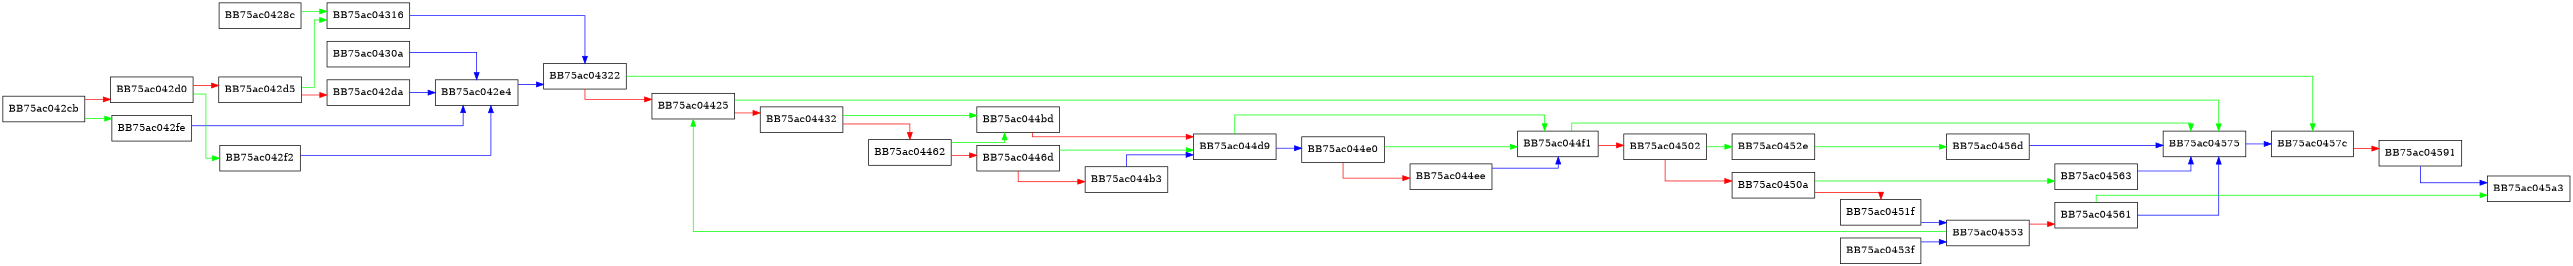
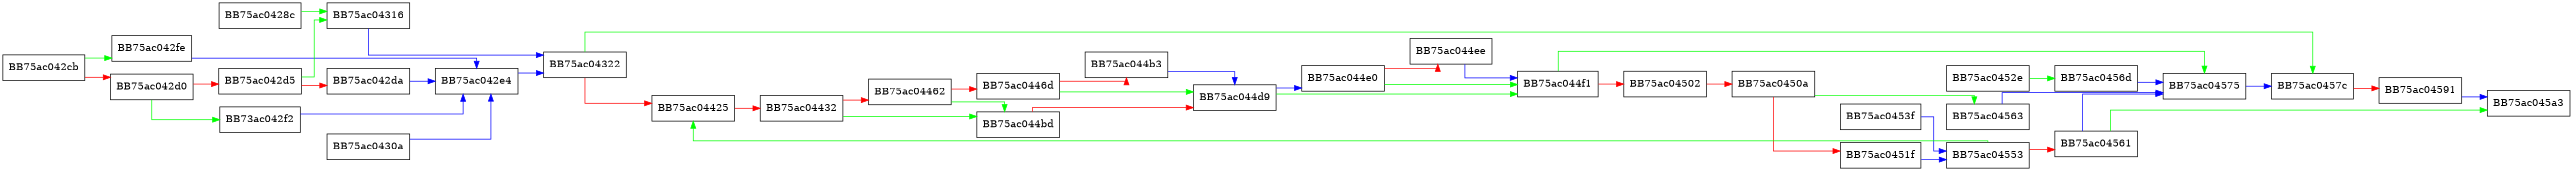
(1489, 100) -> none
(1716, 147) -> none
(260, 158) -> (260, 120)
